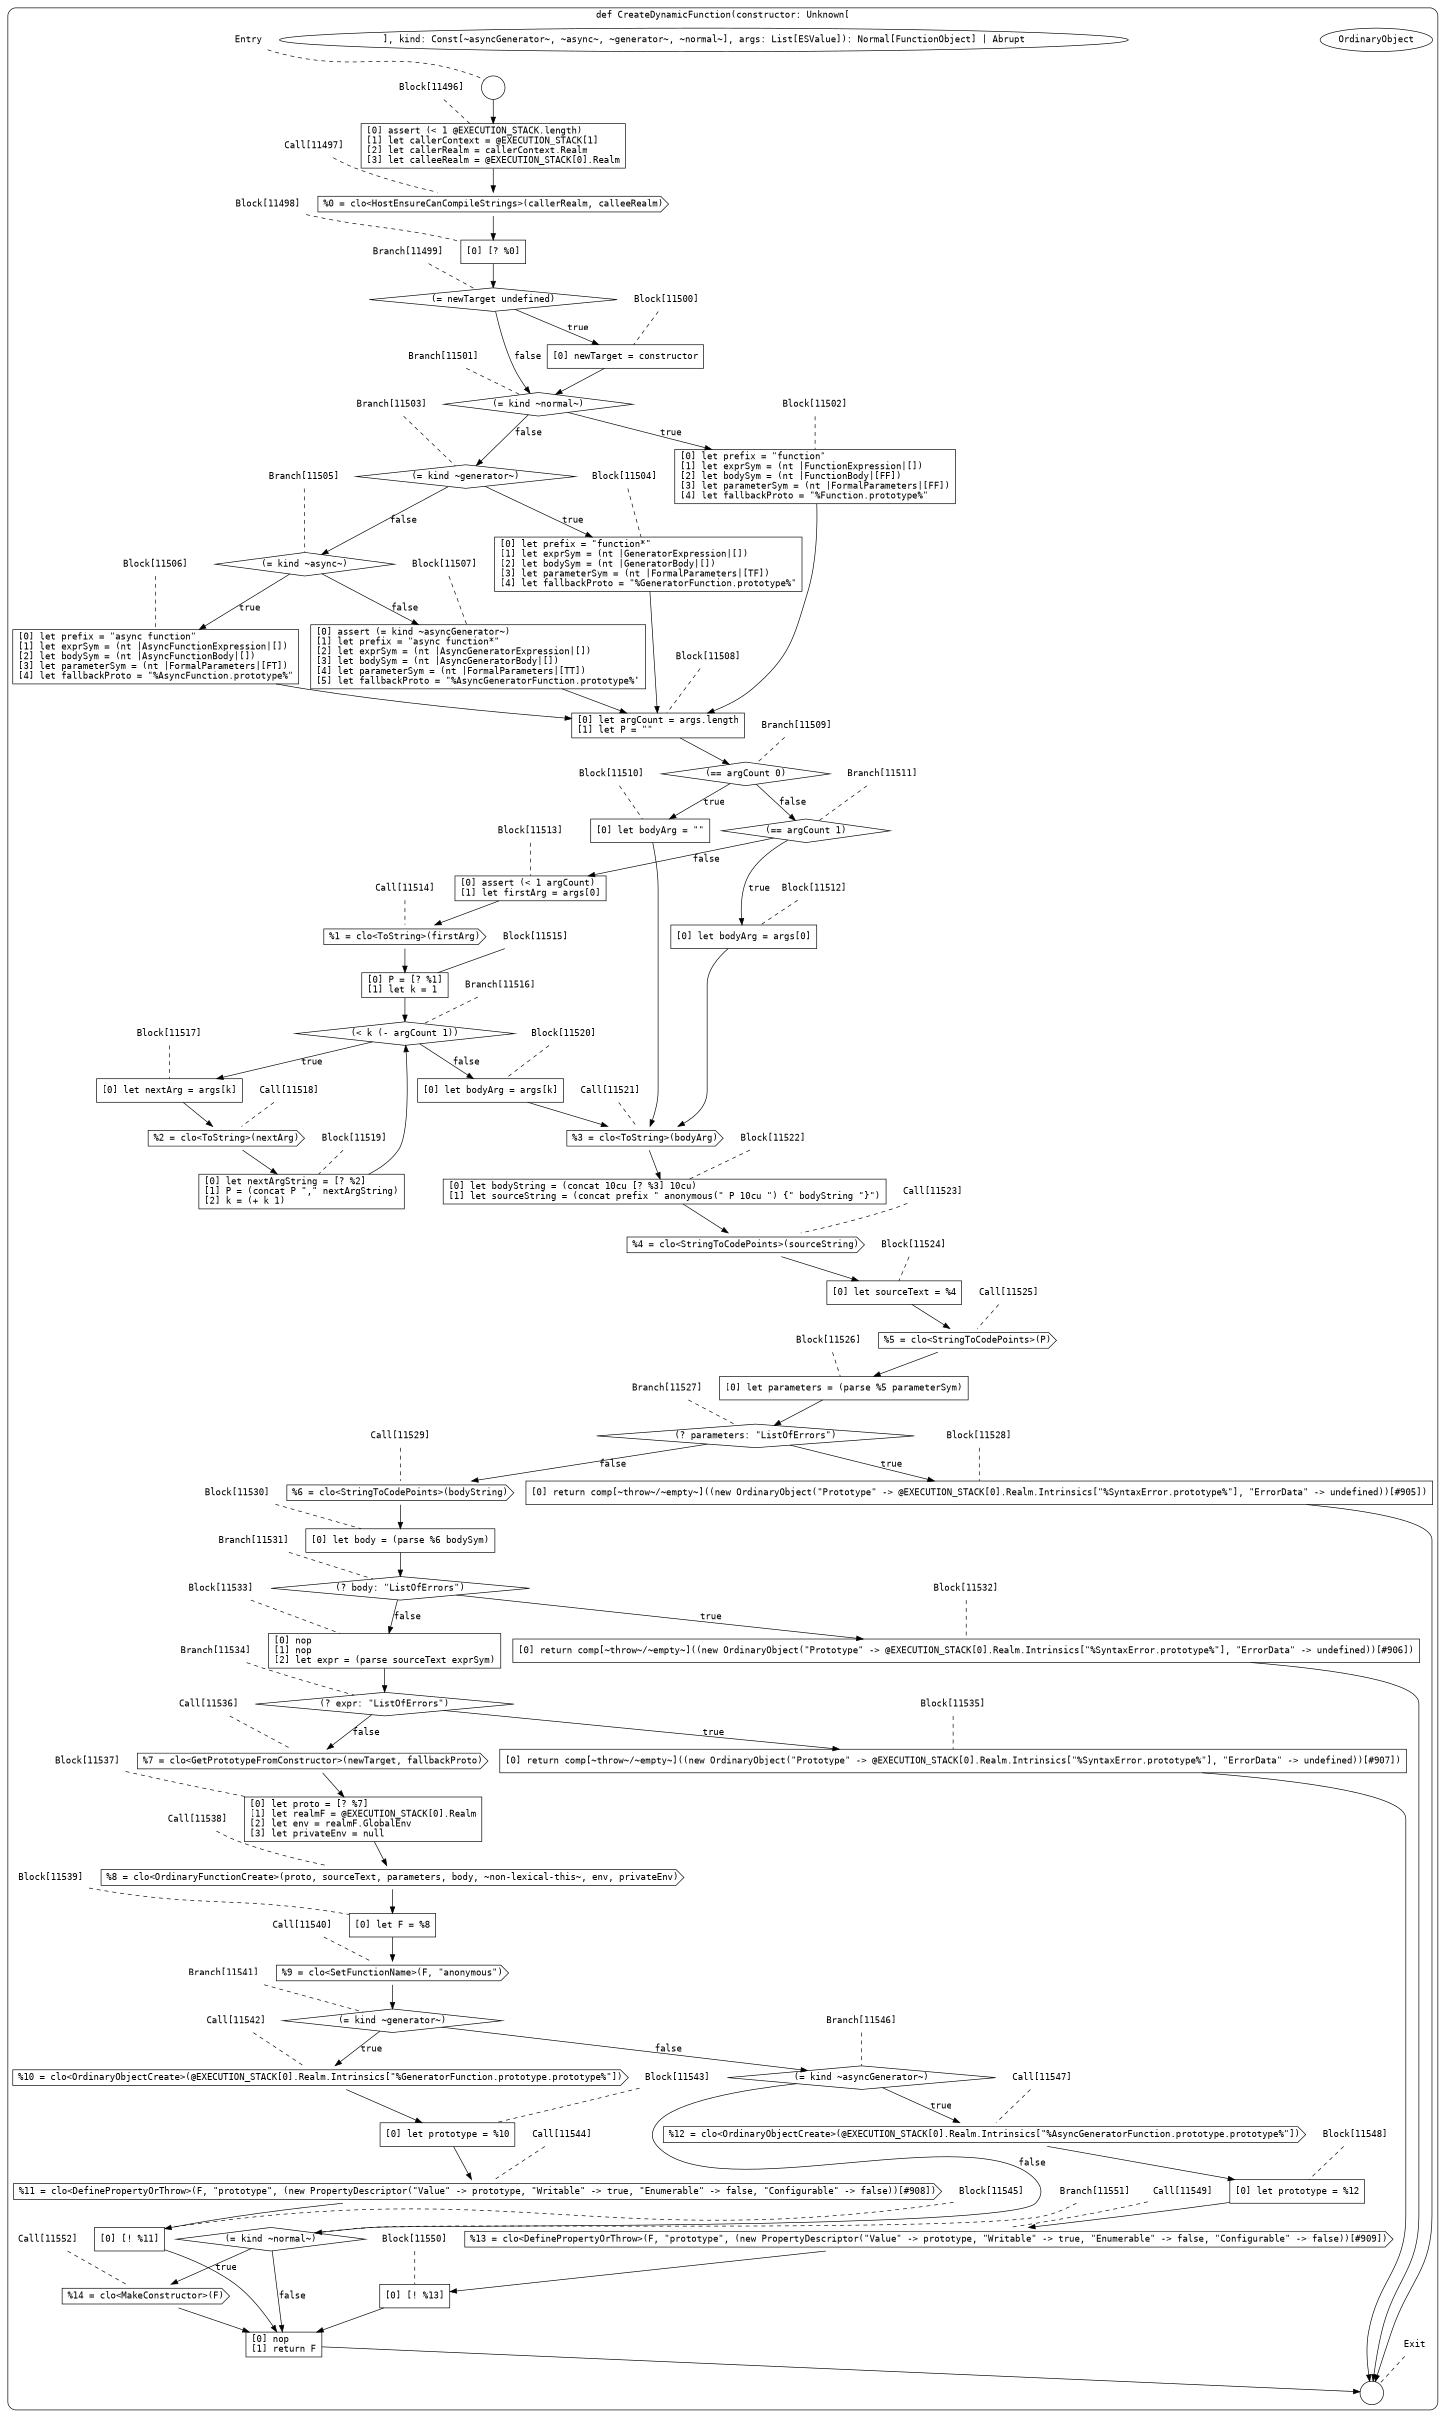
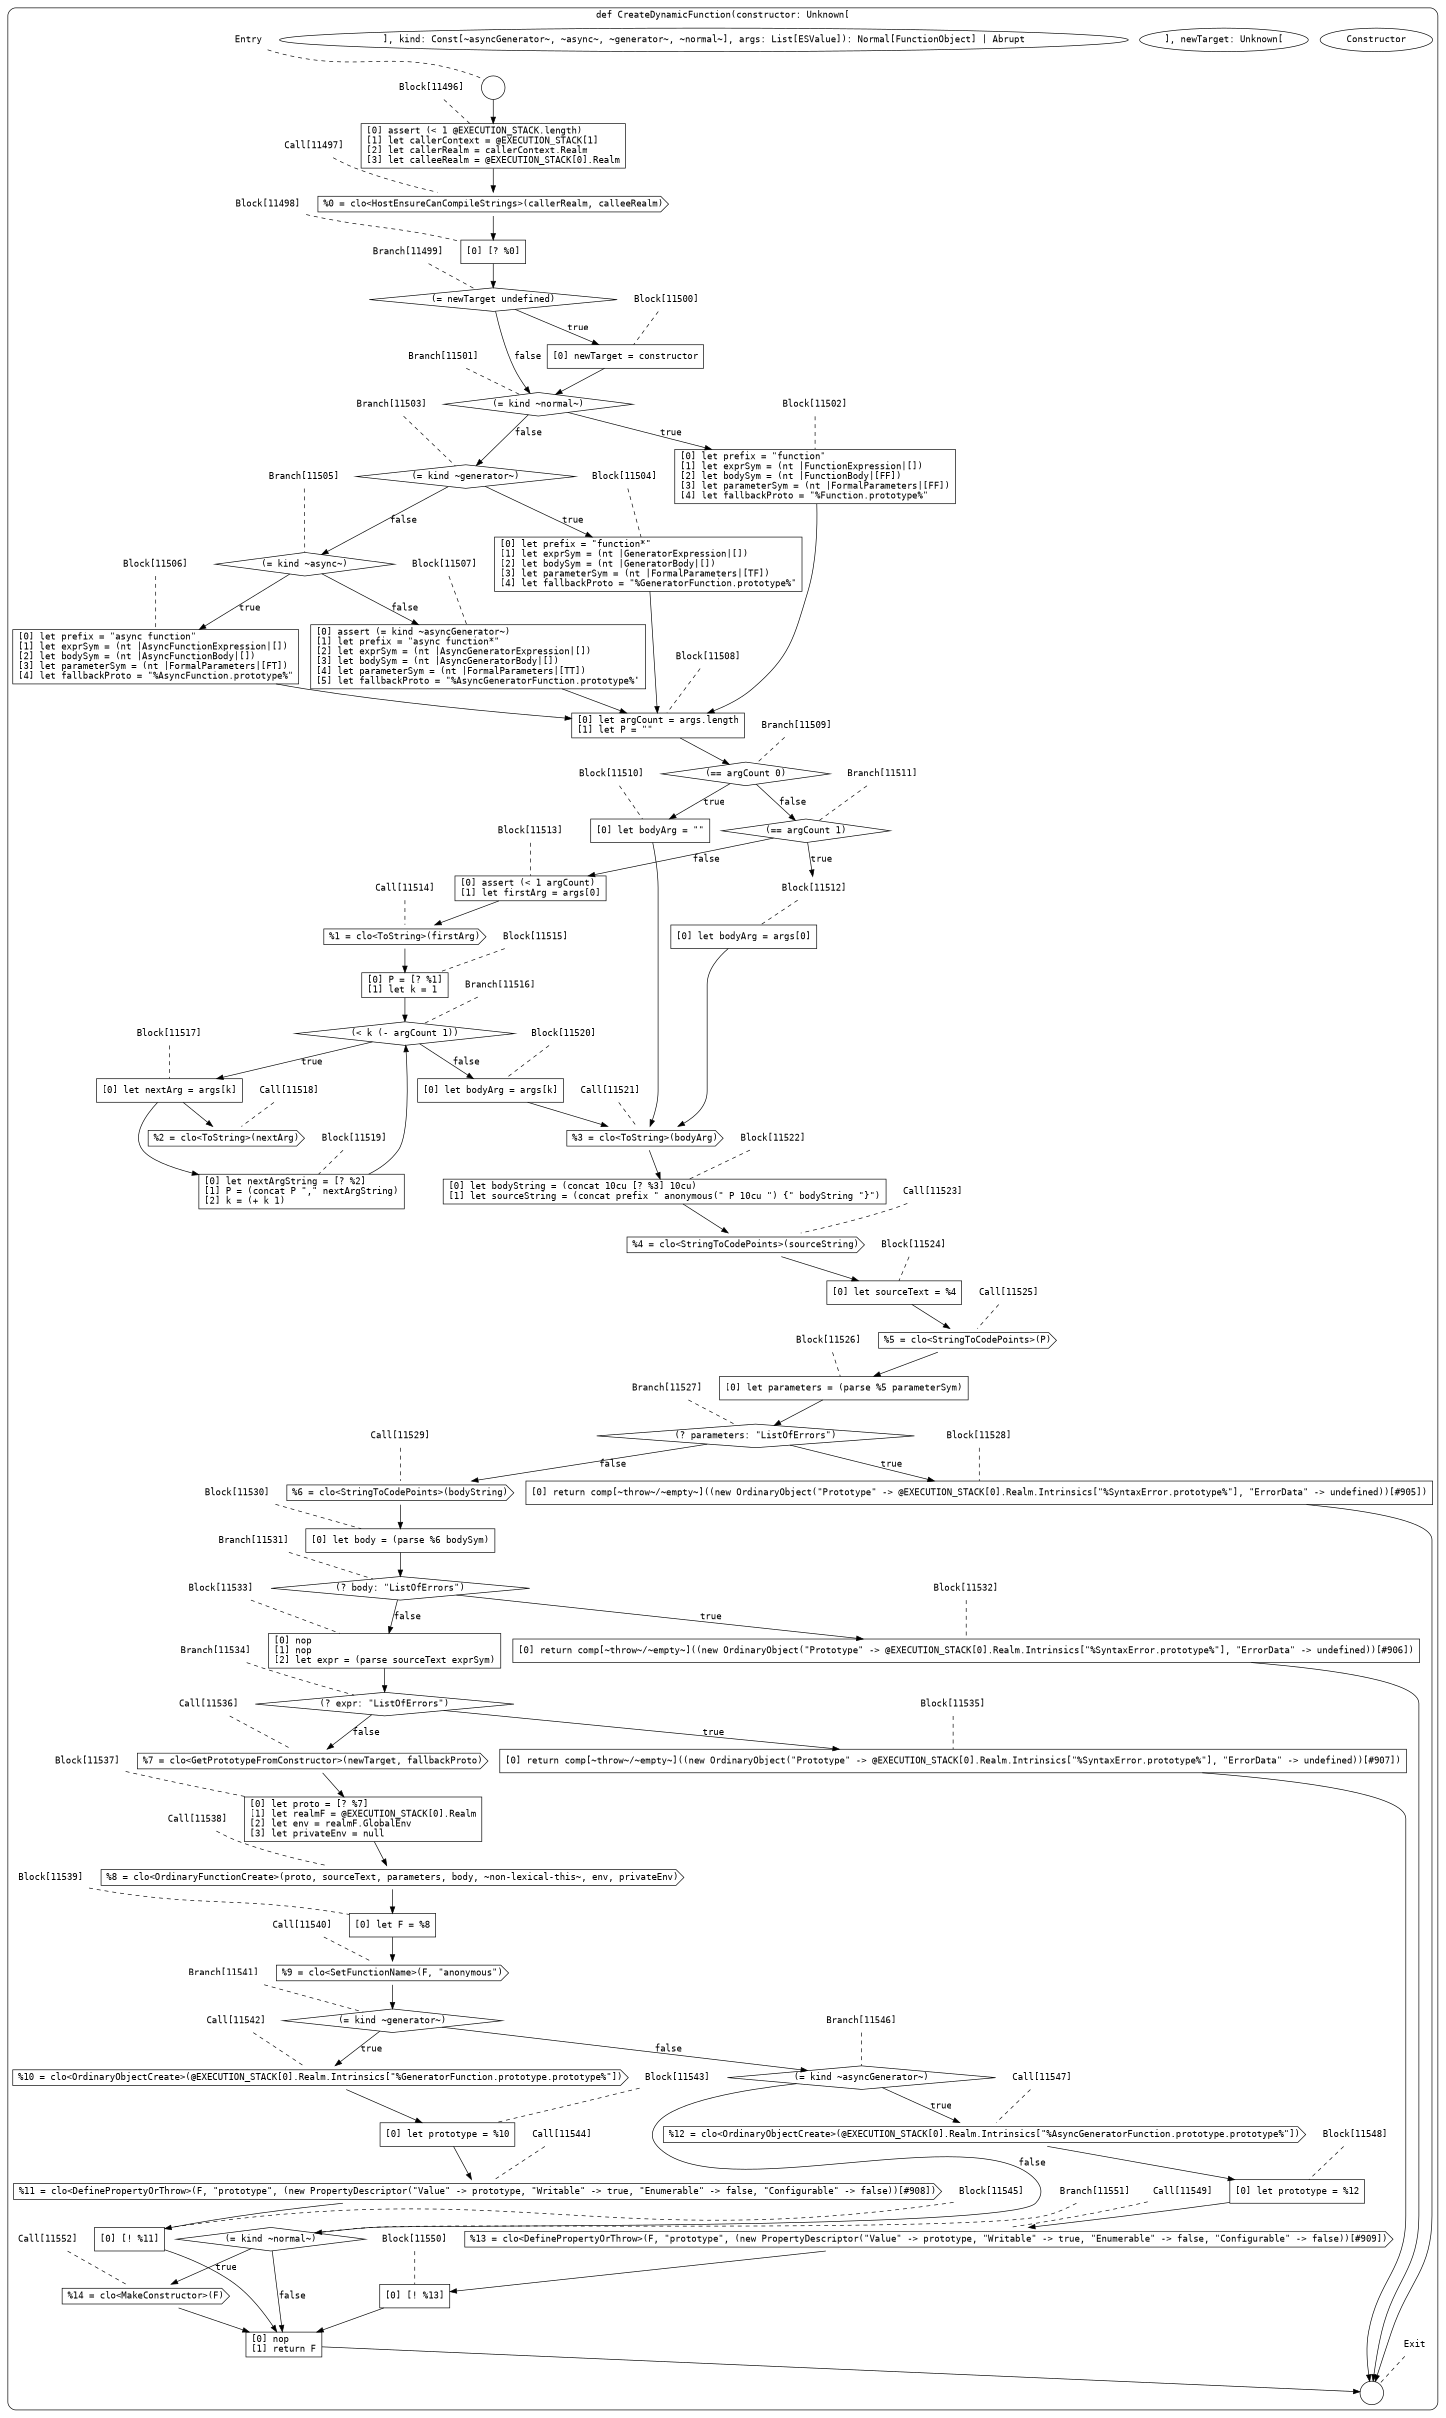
none -> (1224, 40)
(1376, 40) -> (1376, 40)
(751, 872) -> (810, 856)
(471, 961) -> (471, 961)
(257, 1160) -> (143, 1150)
